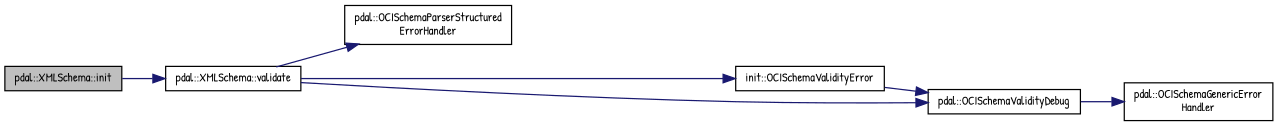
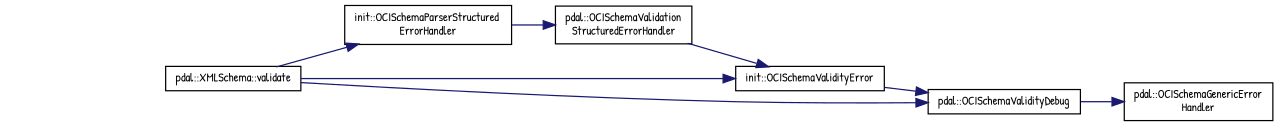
(428, 25) -> (428, 25)
none -> (624, 25)
(63, 79) -> none
